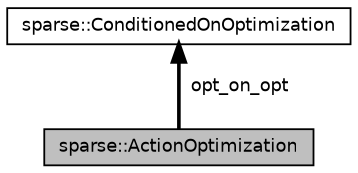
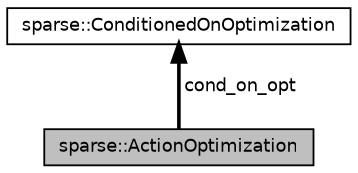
(238, 87) -> (238, 87)
